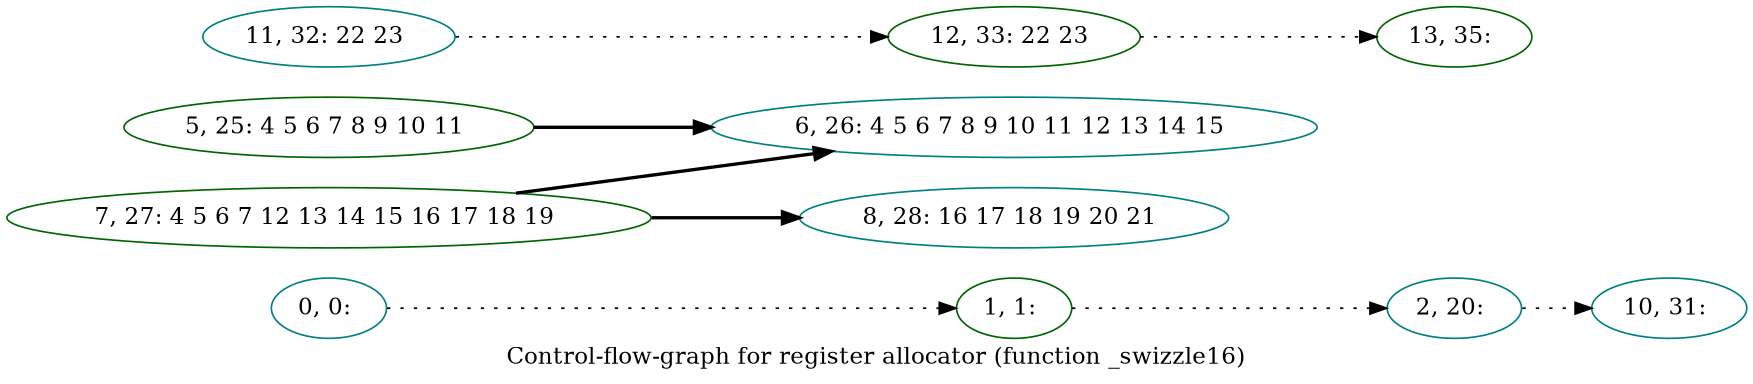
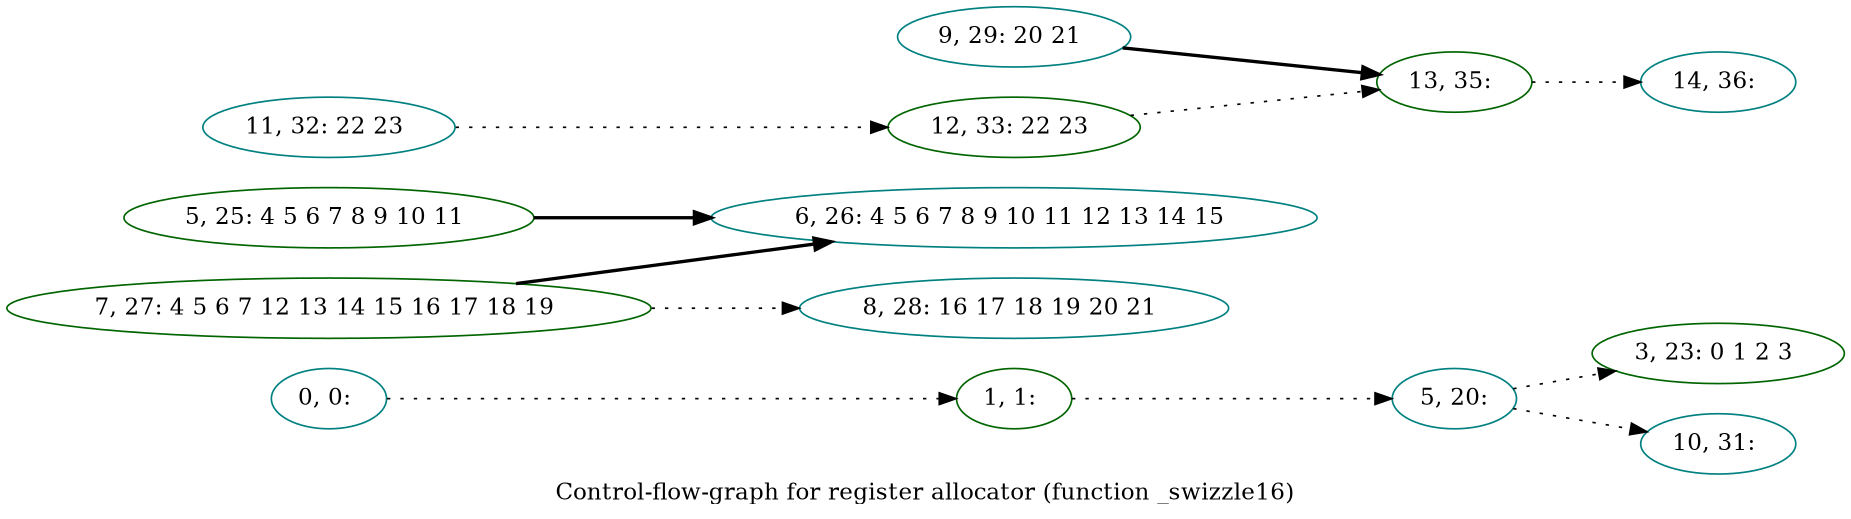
none -> (1014, 37)
none -> (1718, 82)
(717, 218) -> (717, 308)
(1454, 308) -> (1454, 399)
none -> (1718, 353)
